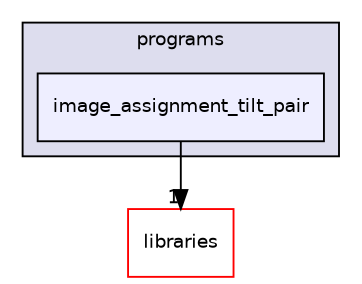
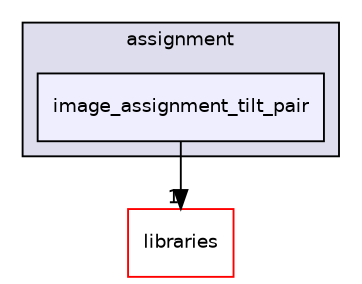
(181, 40) -> (181, 40)
